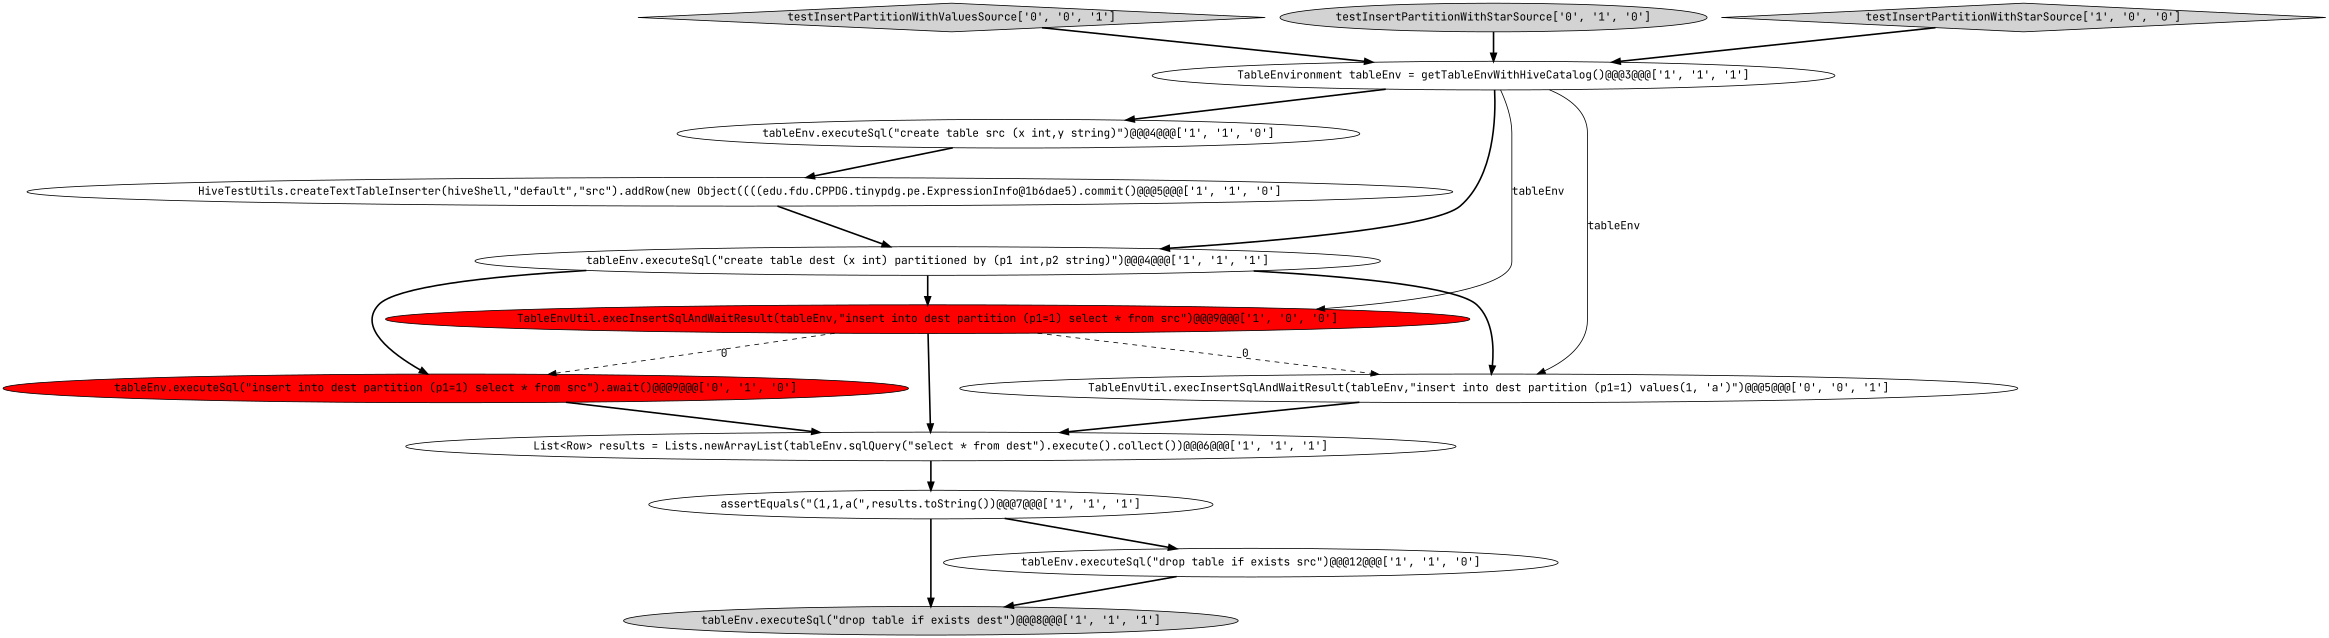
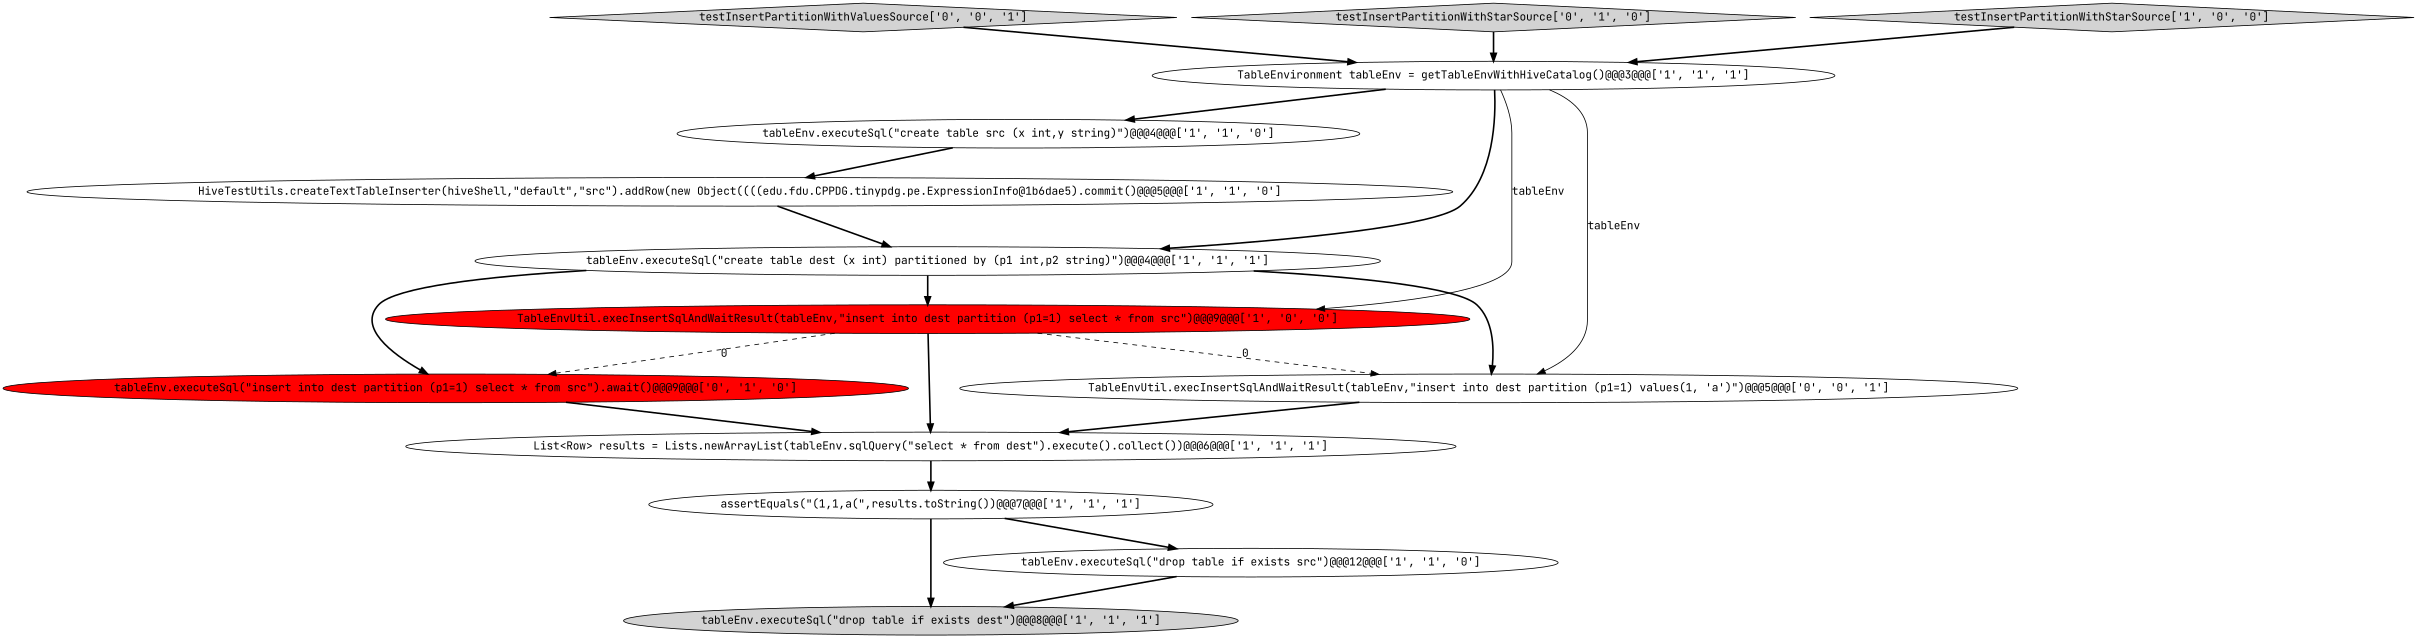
(1494, 18) -> (1494, 18)
